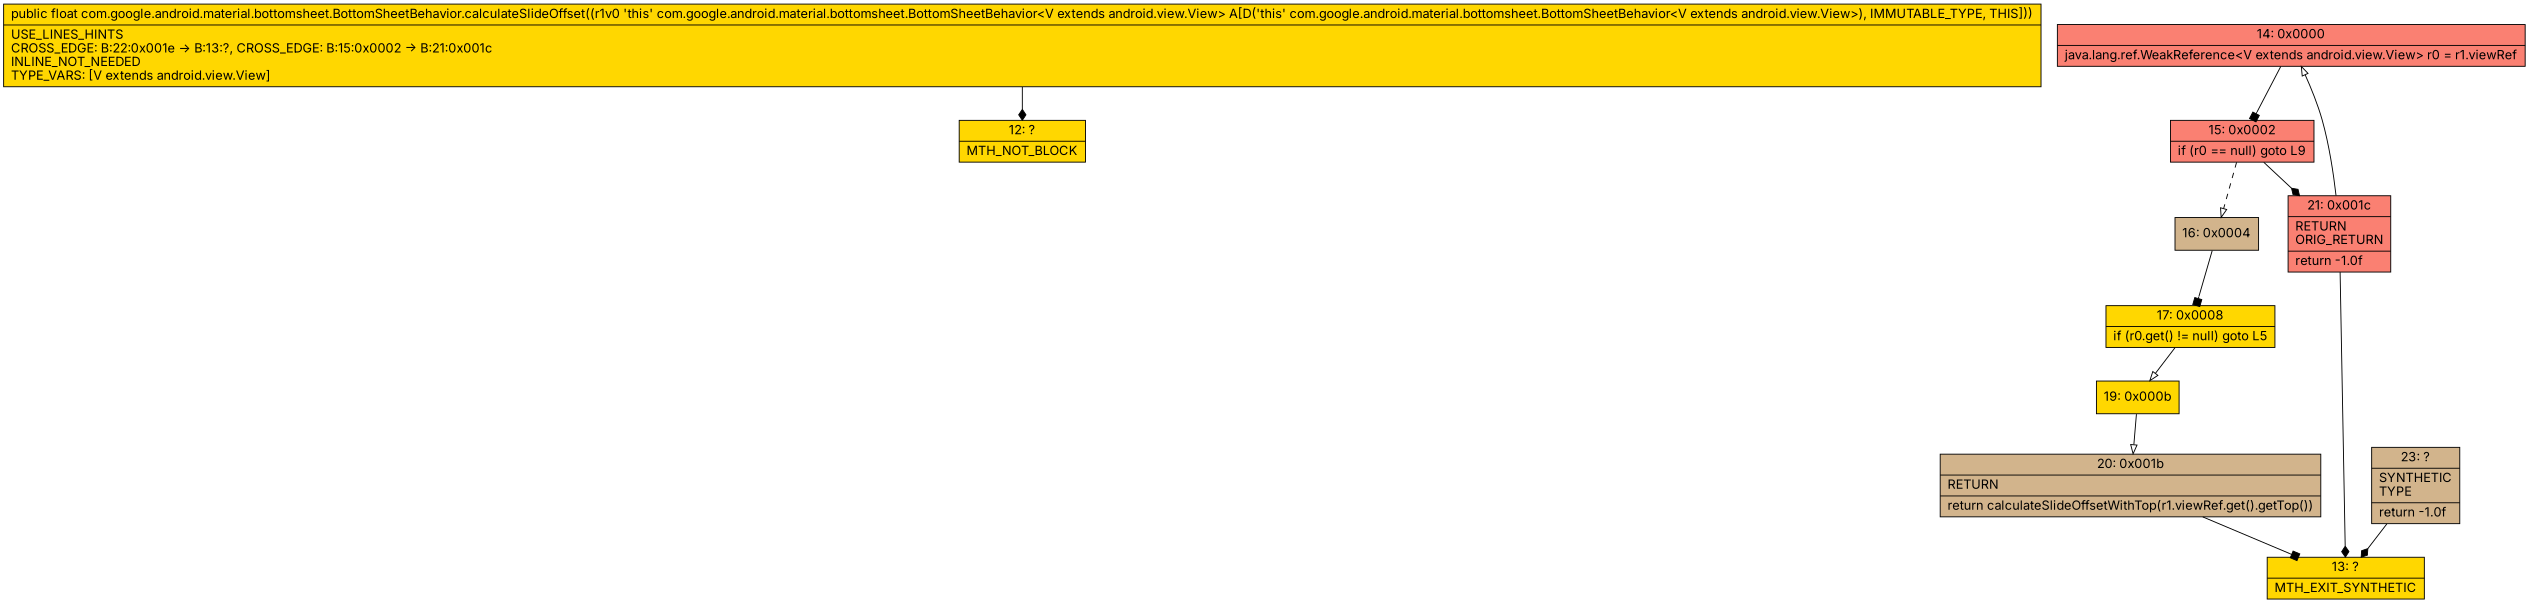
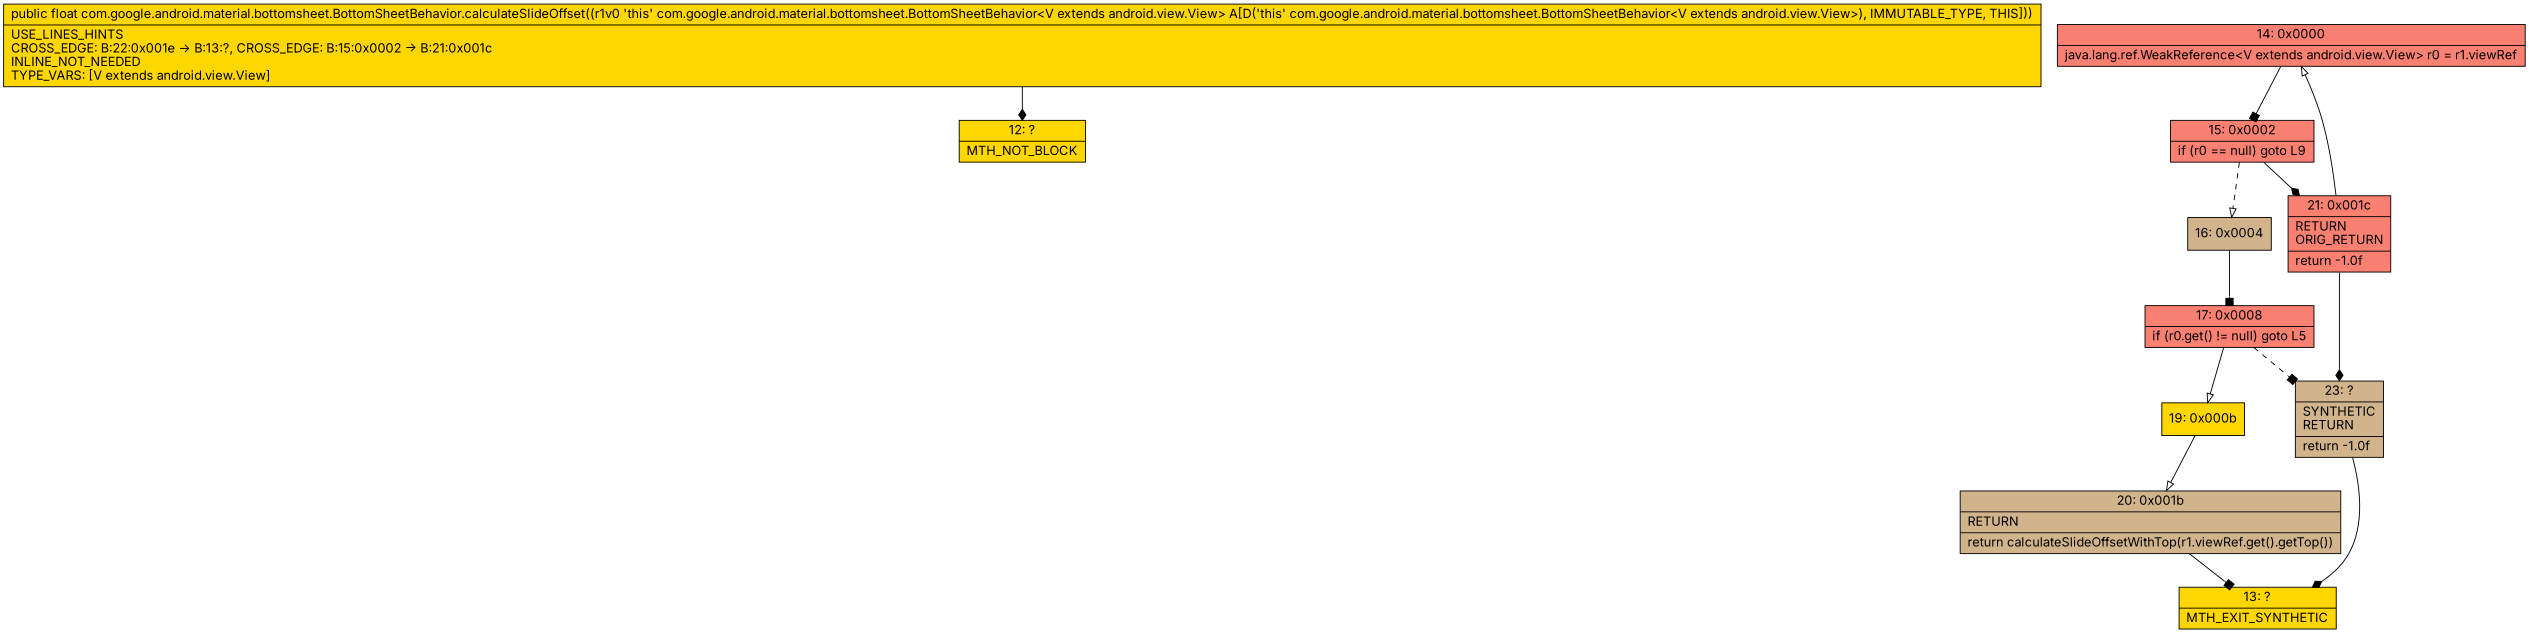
(2190, 327) -> (2230, 327)
none -> (2271, 362)
(2343, 409) -> (2339, 321)
(2396, 492) -> (2329, 426)
